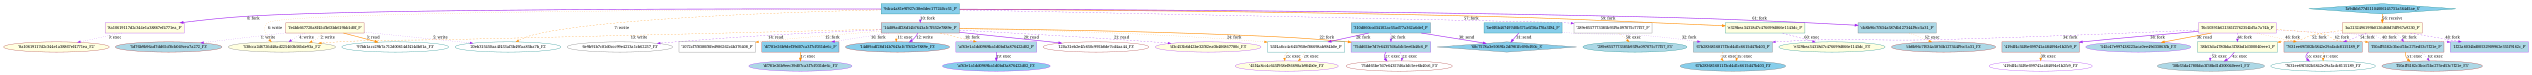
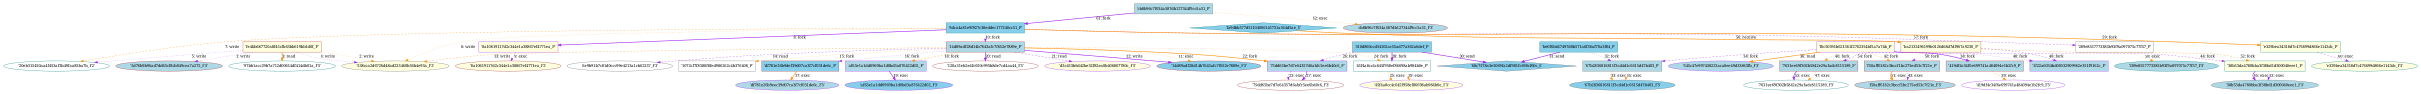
(1407, 13) -> (1081, 18)
(1733, 47) -> (1622, 66)
